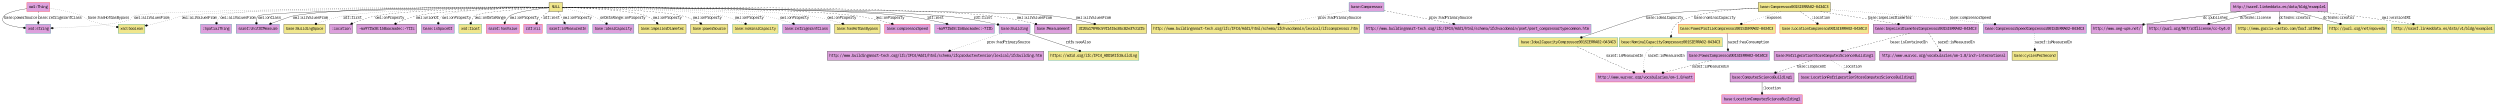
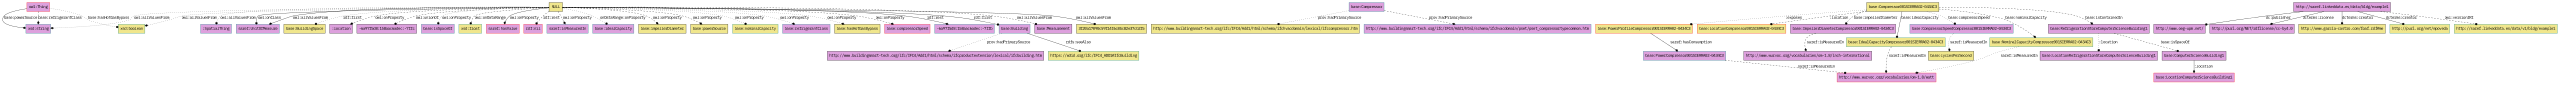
(1934, 41) -> (1807, 38)
(1877, 42) -> (2016, 9)
